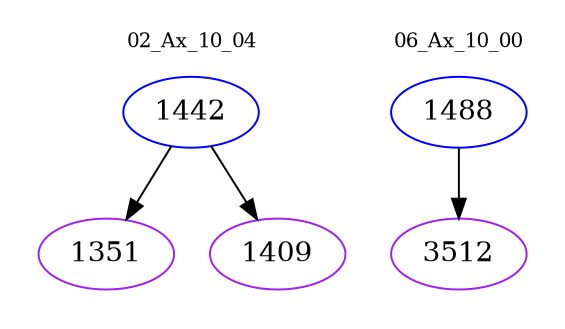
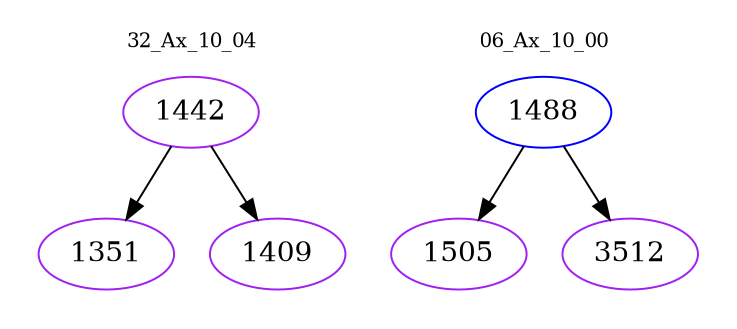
(192, 42) -> (192, 42)
(191, 112) -> (191, 112)
none -> (459, 254)
